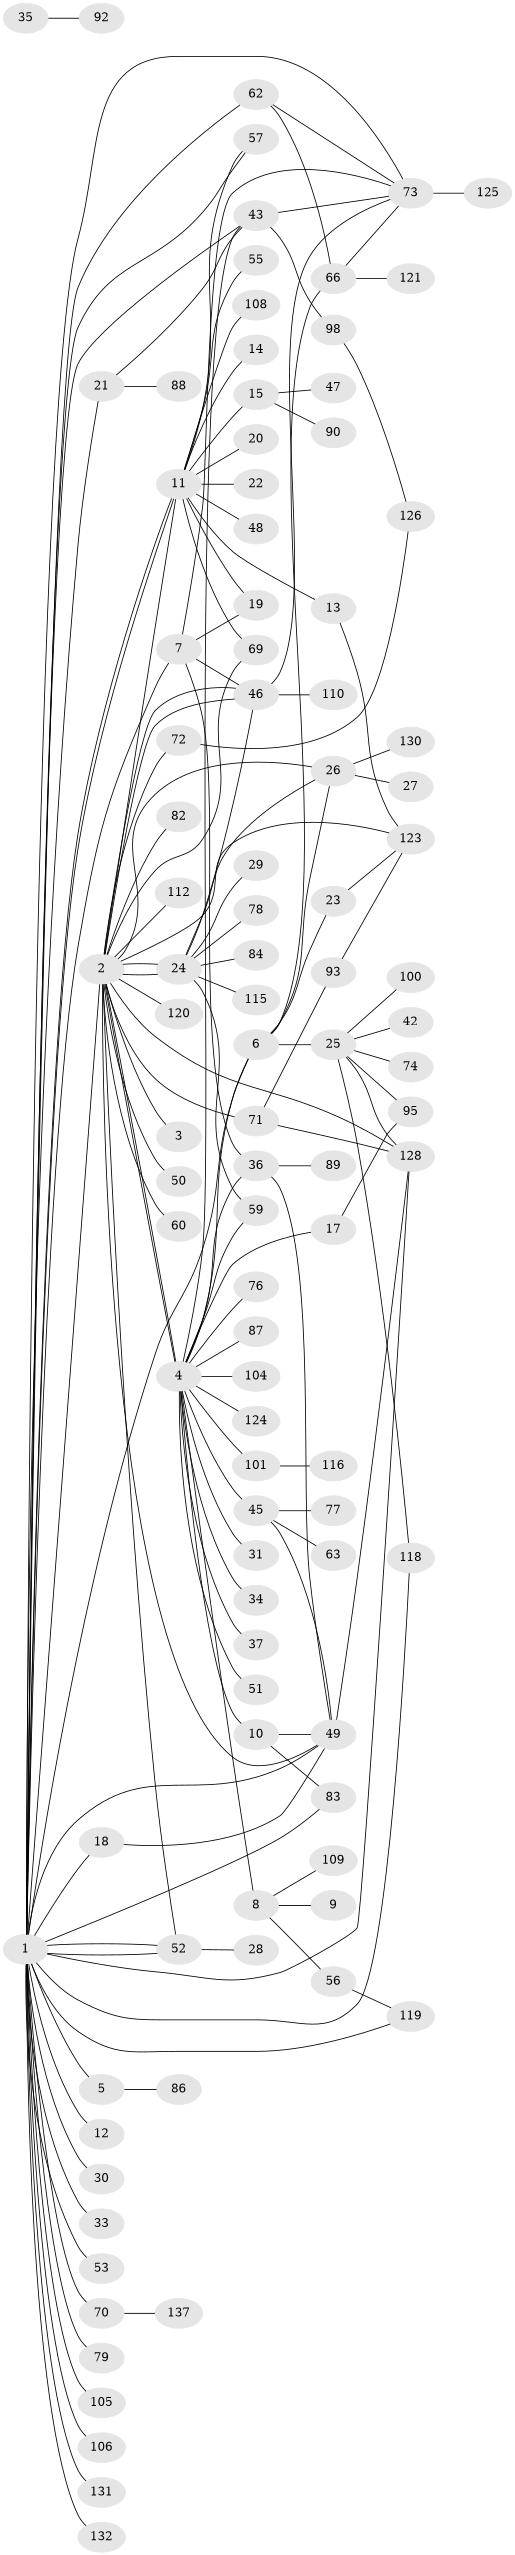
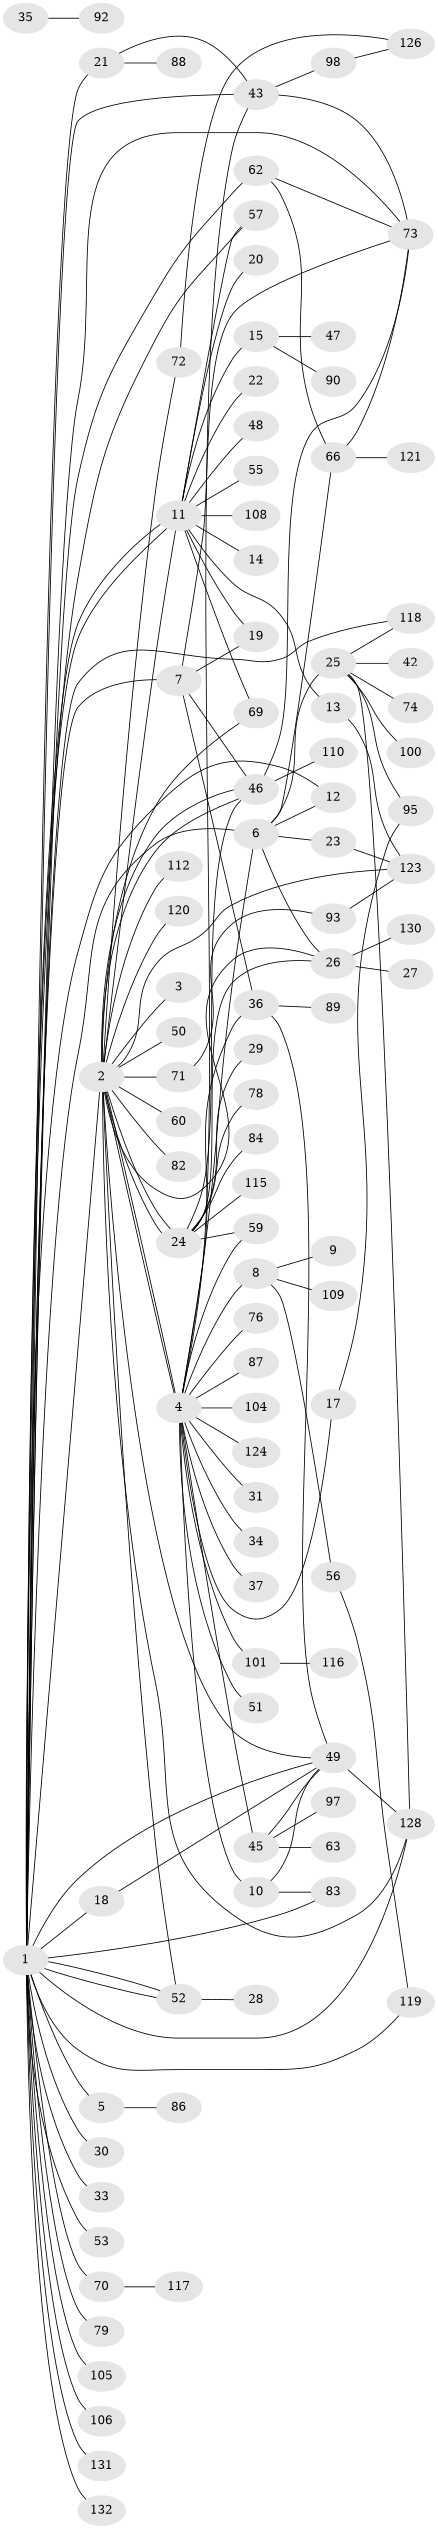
(488, 193) -> none
none -> (295, 816)
(333, 1138) -> none
(333, 1511) -> (333, 1803)
(179, 2313) -> (179, 2287)
